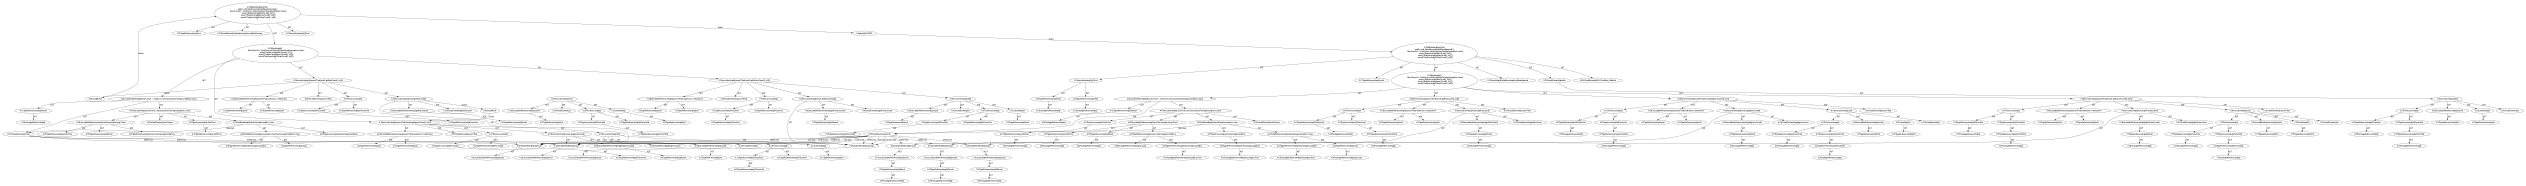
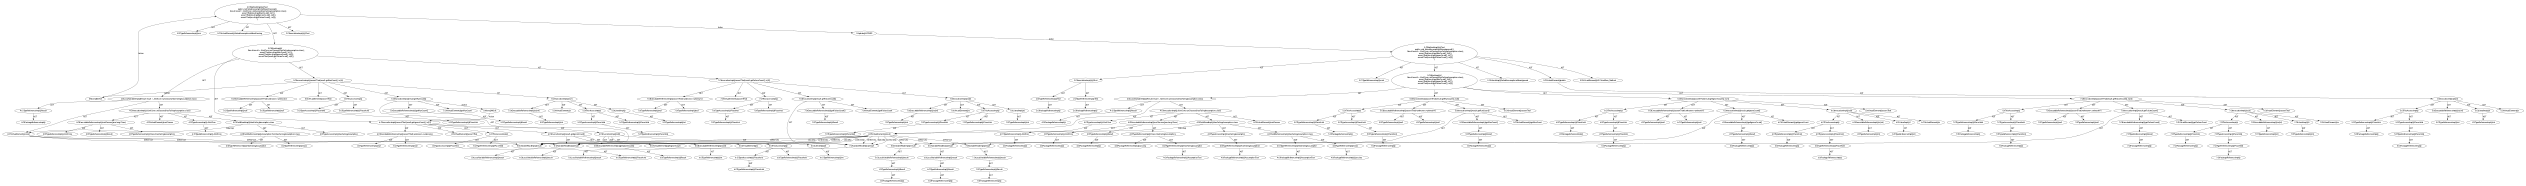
none -> (444, 90)
none -> (1872, 117)
